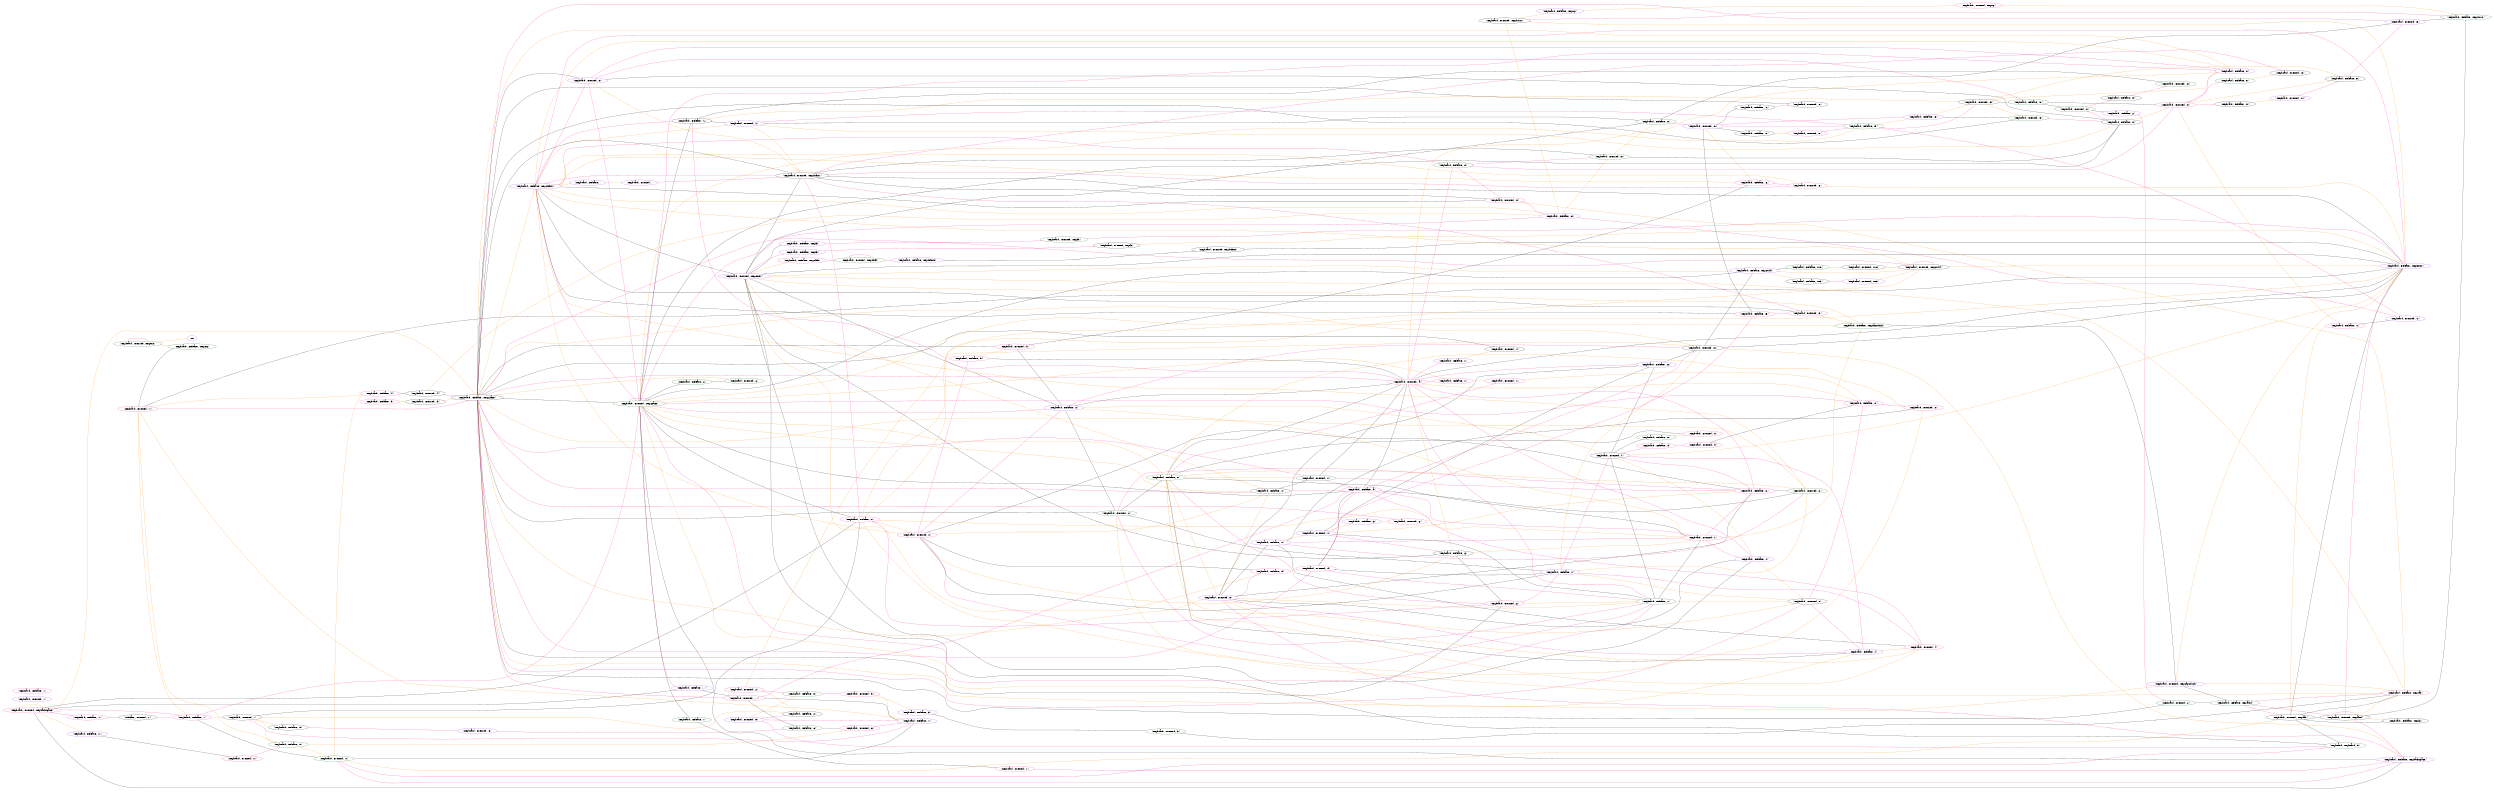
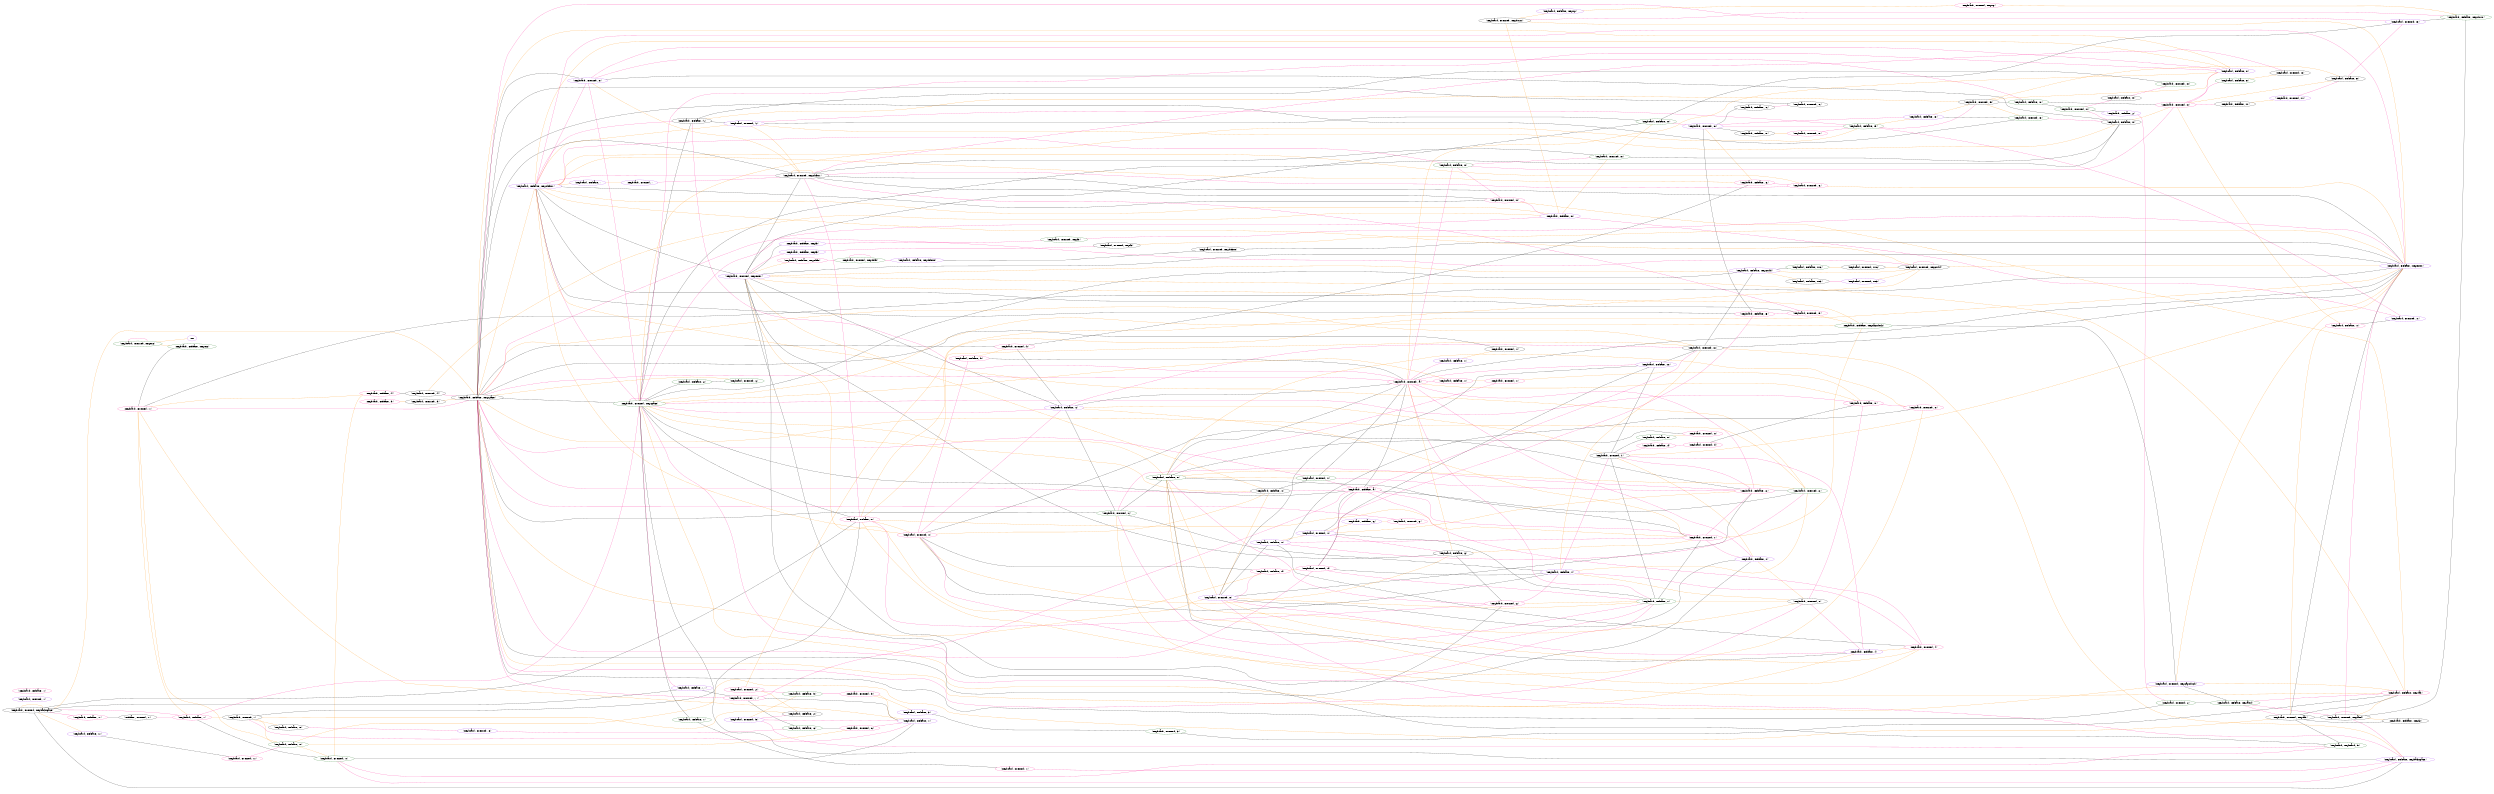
(32, 710) -> (32, 710)
(1312, 759) -> (1270, 730)
